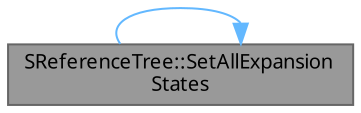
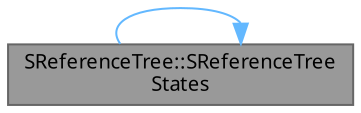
(181, 75) -> (181, 75)
